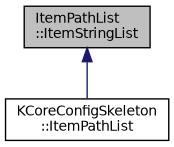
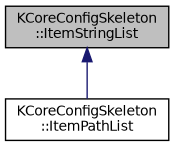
(87, 27) -> (87, 27)
